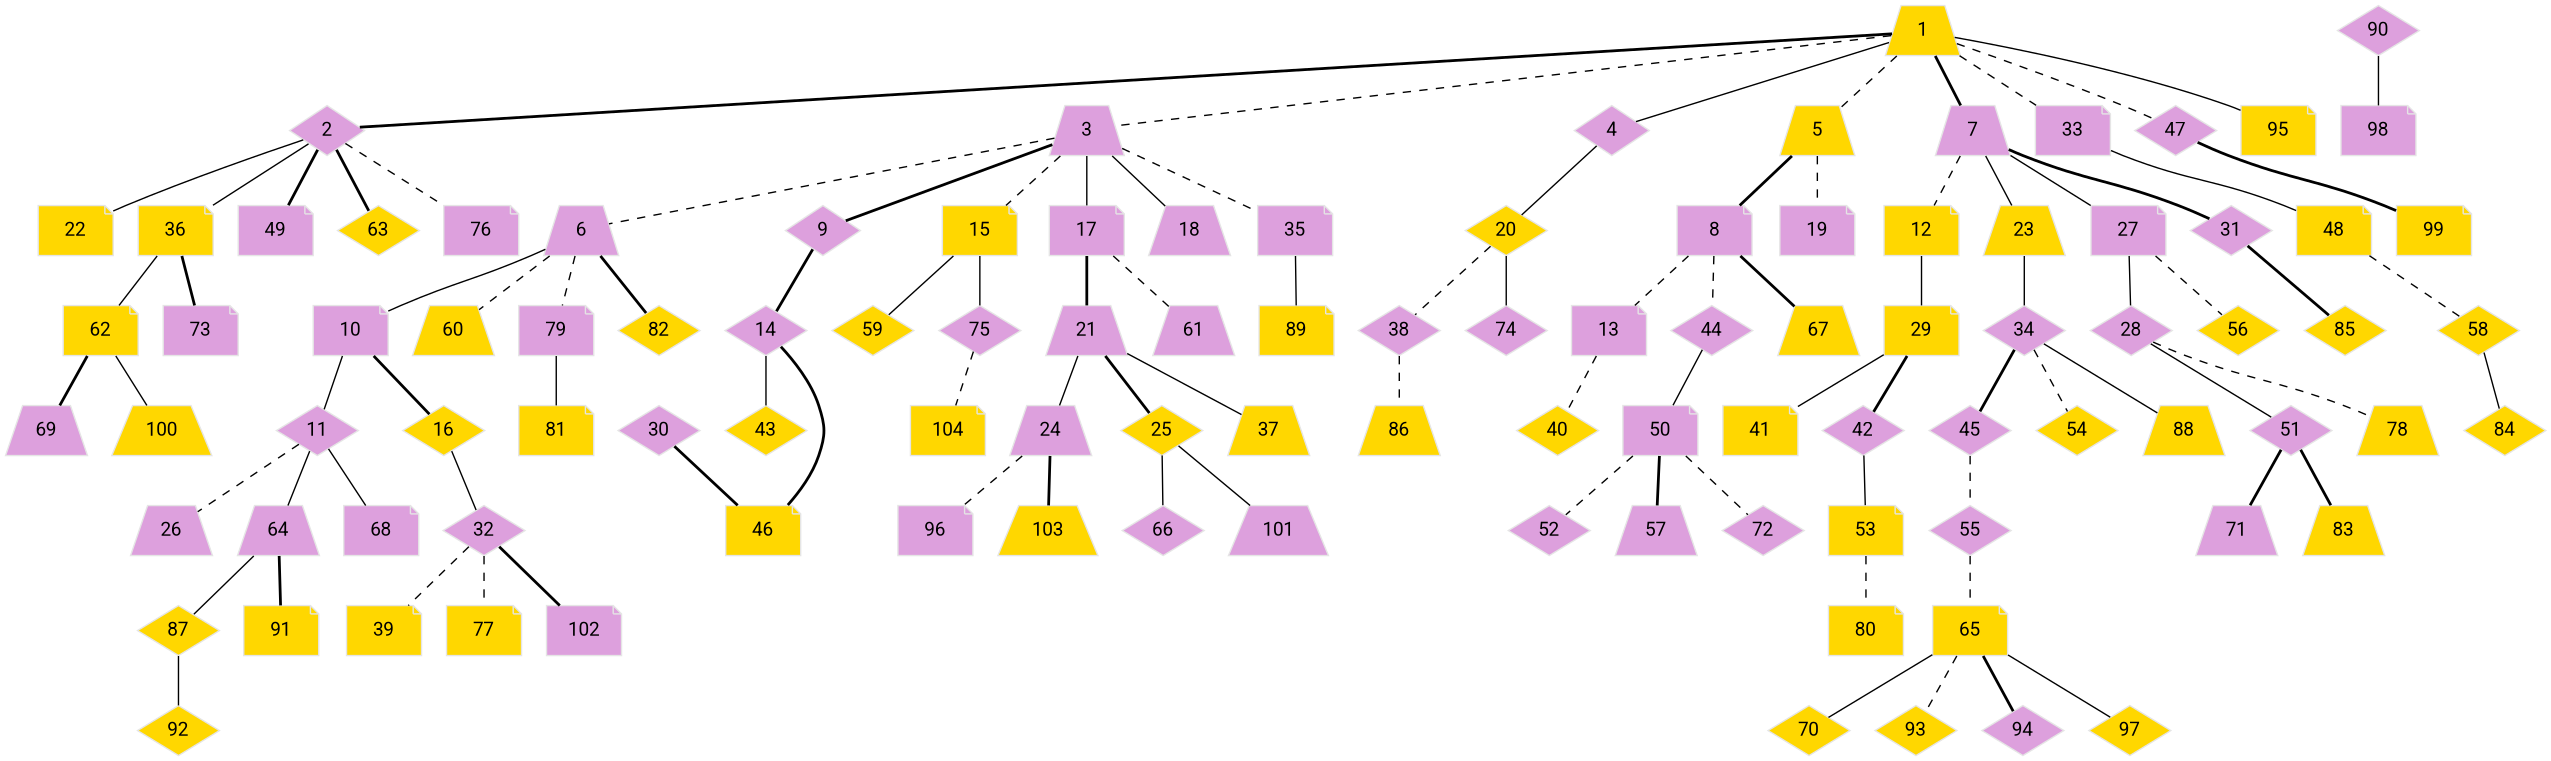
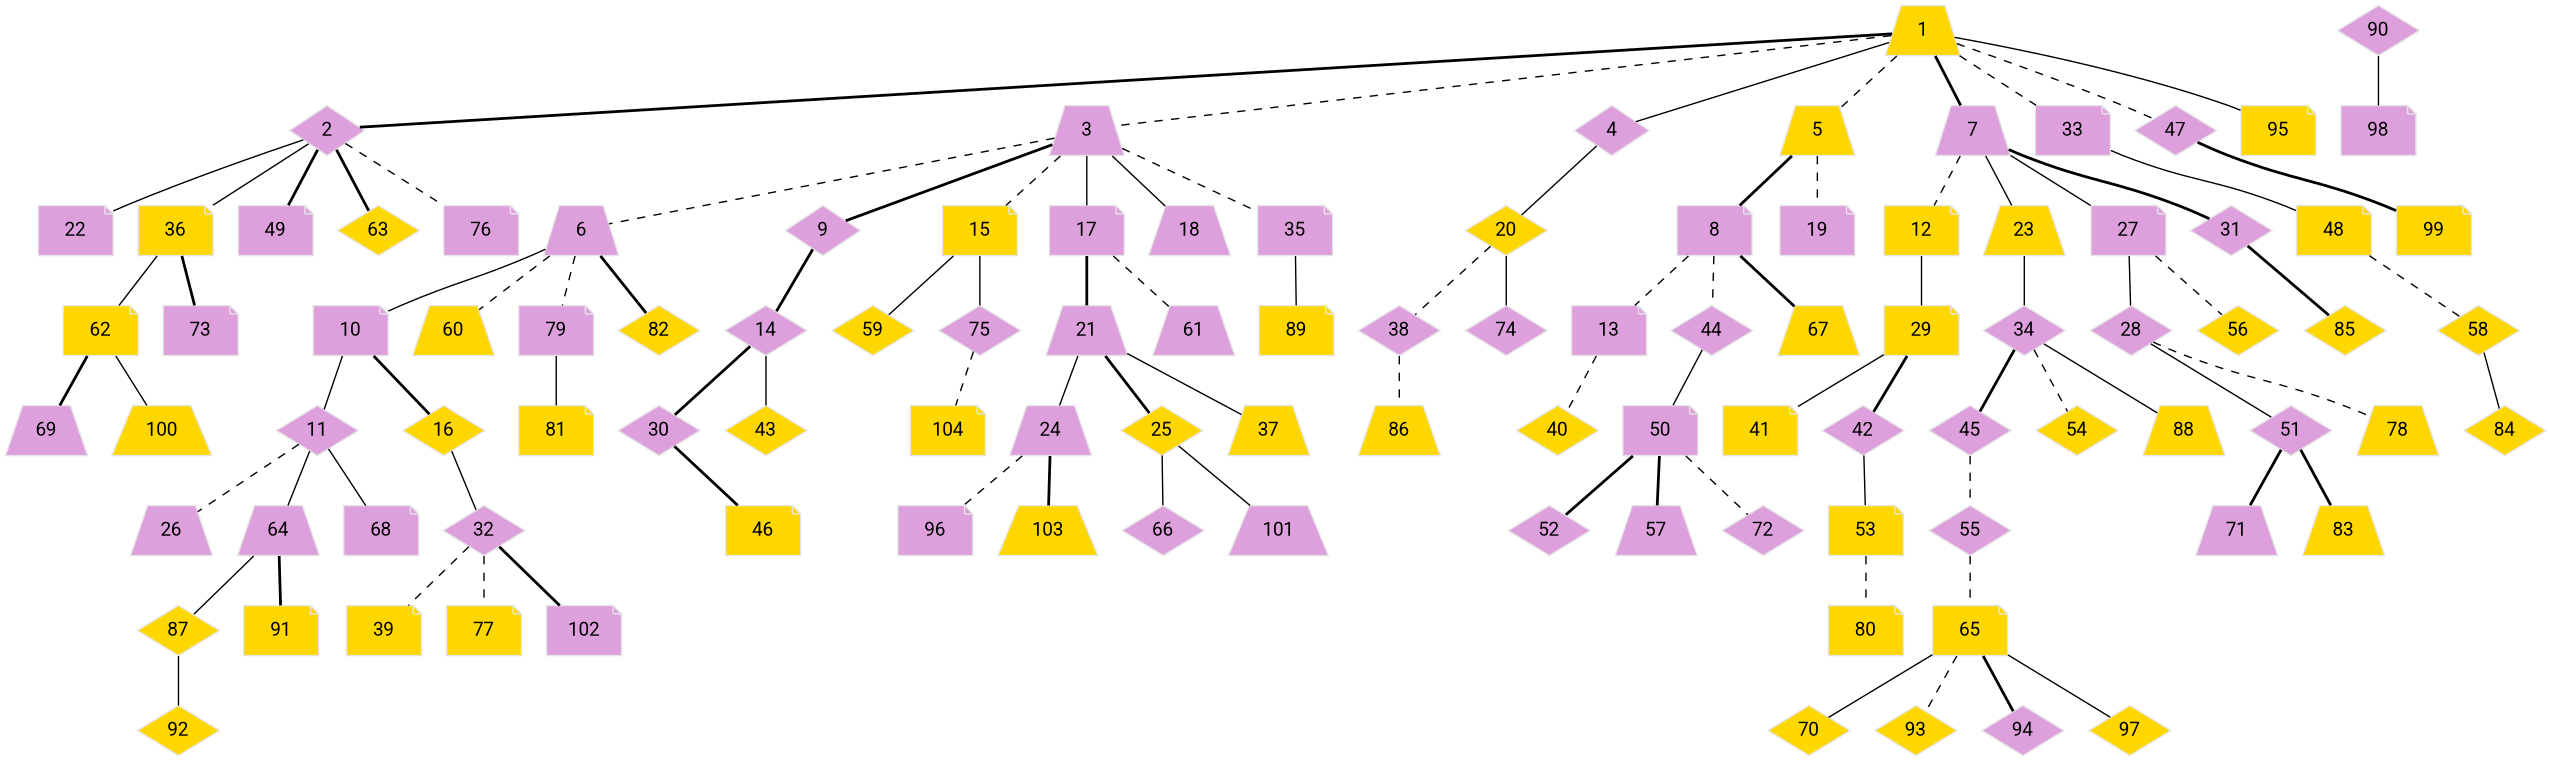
(76, 231) -> (76, 231)
(824, 425) -> (713, 381)
(1599, 485) -> (1599, 485)
